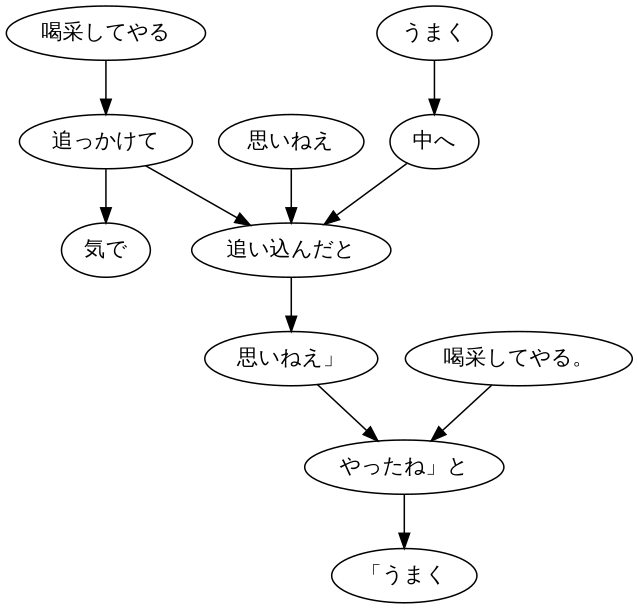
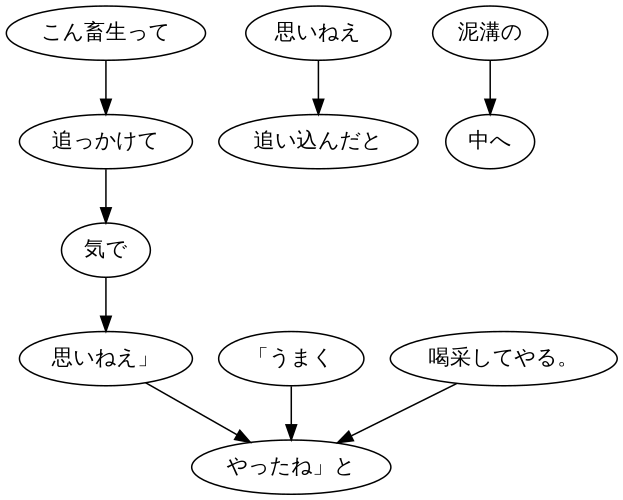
(106, 33) -> (106, 33)
(434, 33) -> (490, 33)
(372, 189) -> none
(191, 192) -> none
(291, 297) -> (106, 297)
(404, 514) -> (291, 406)
